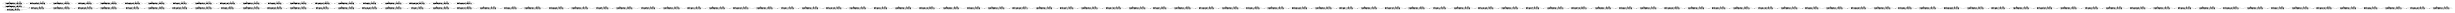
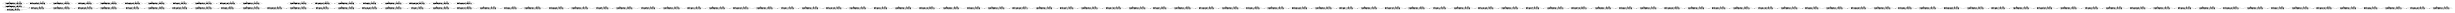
(275, 3) -> none
